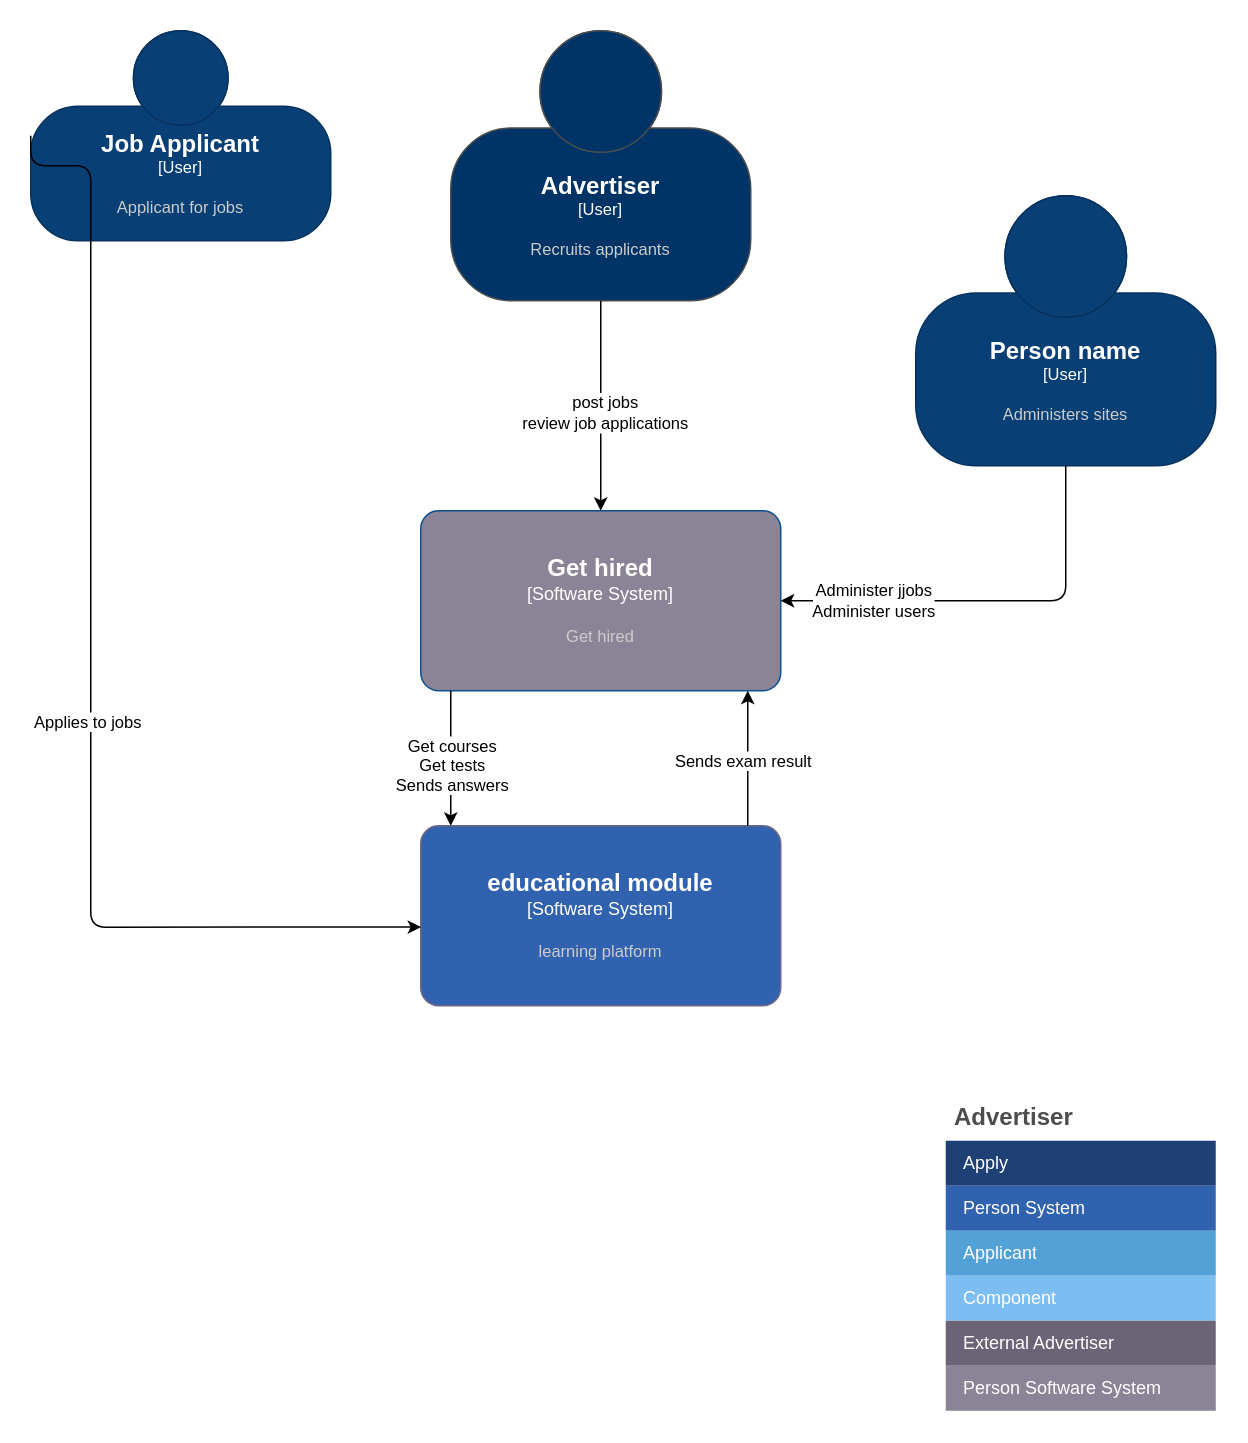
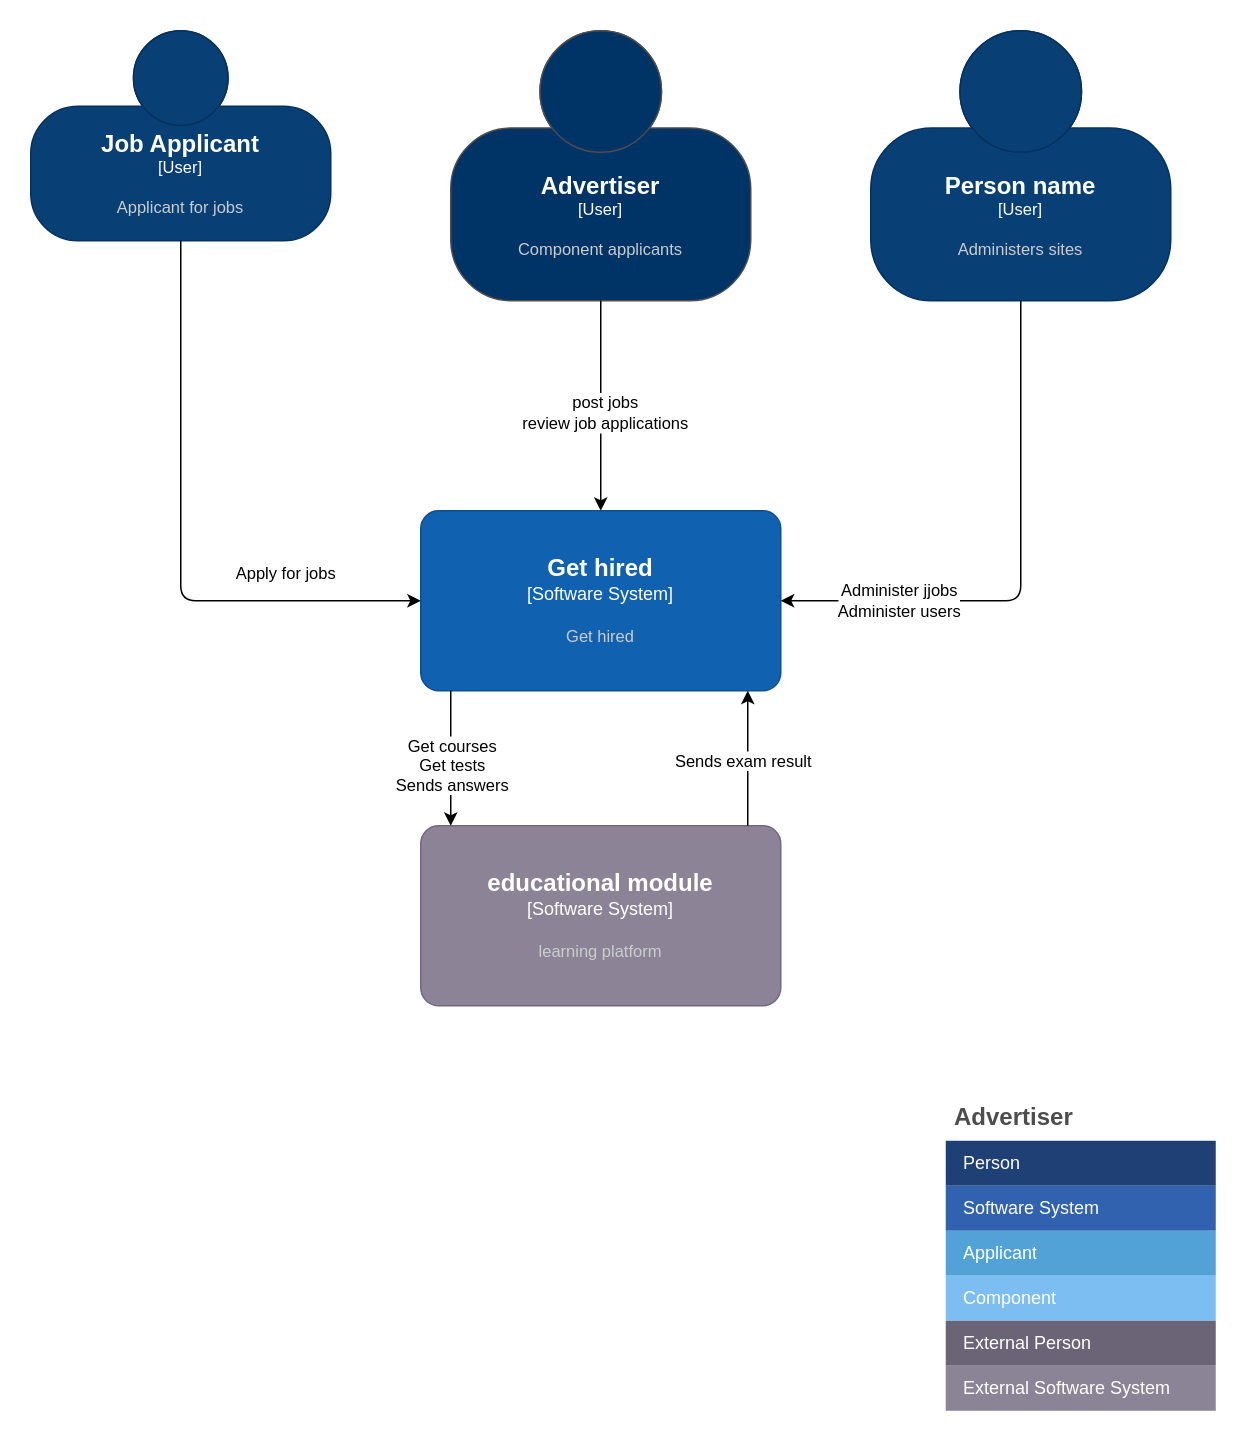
(601, 215) -> (601, 215)
(1066, 331) -> (1021, 166)
none -> (181, 531)
(601, 601) -> (601, 601)
(601, 916) -> (601, 916)
(157, 927) -> none
(987, 1163) -> (994, 1163)
(1027, 1208) -> (1037, 1208)
(1052, 1343) -> (1035, 1343)
(1070, 1388) -> (1078, 1388)
